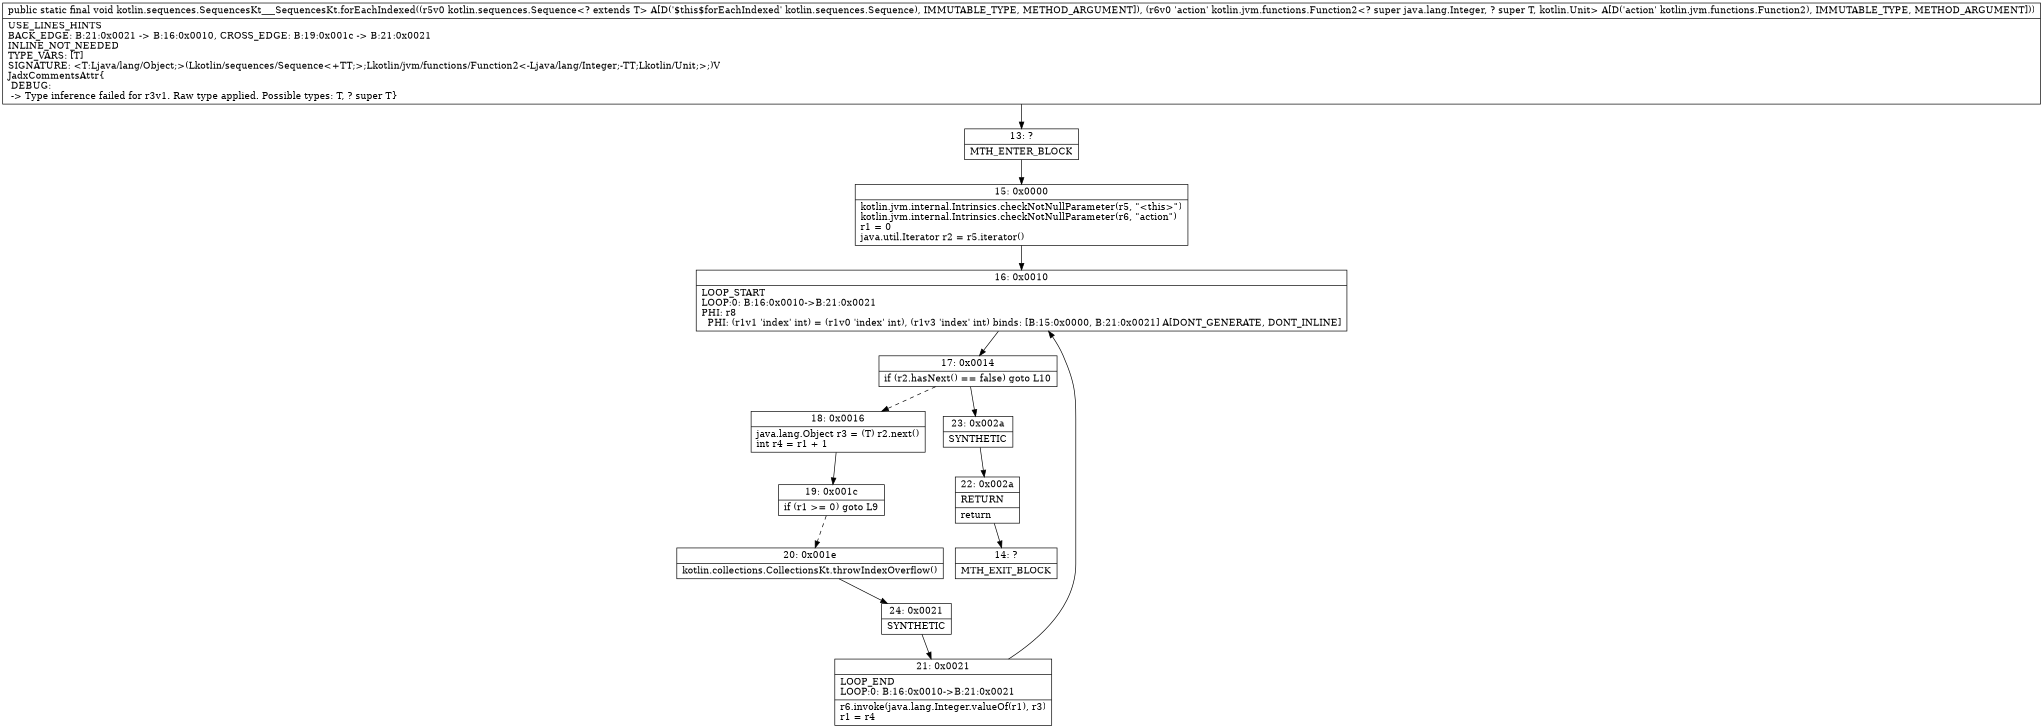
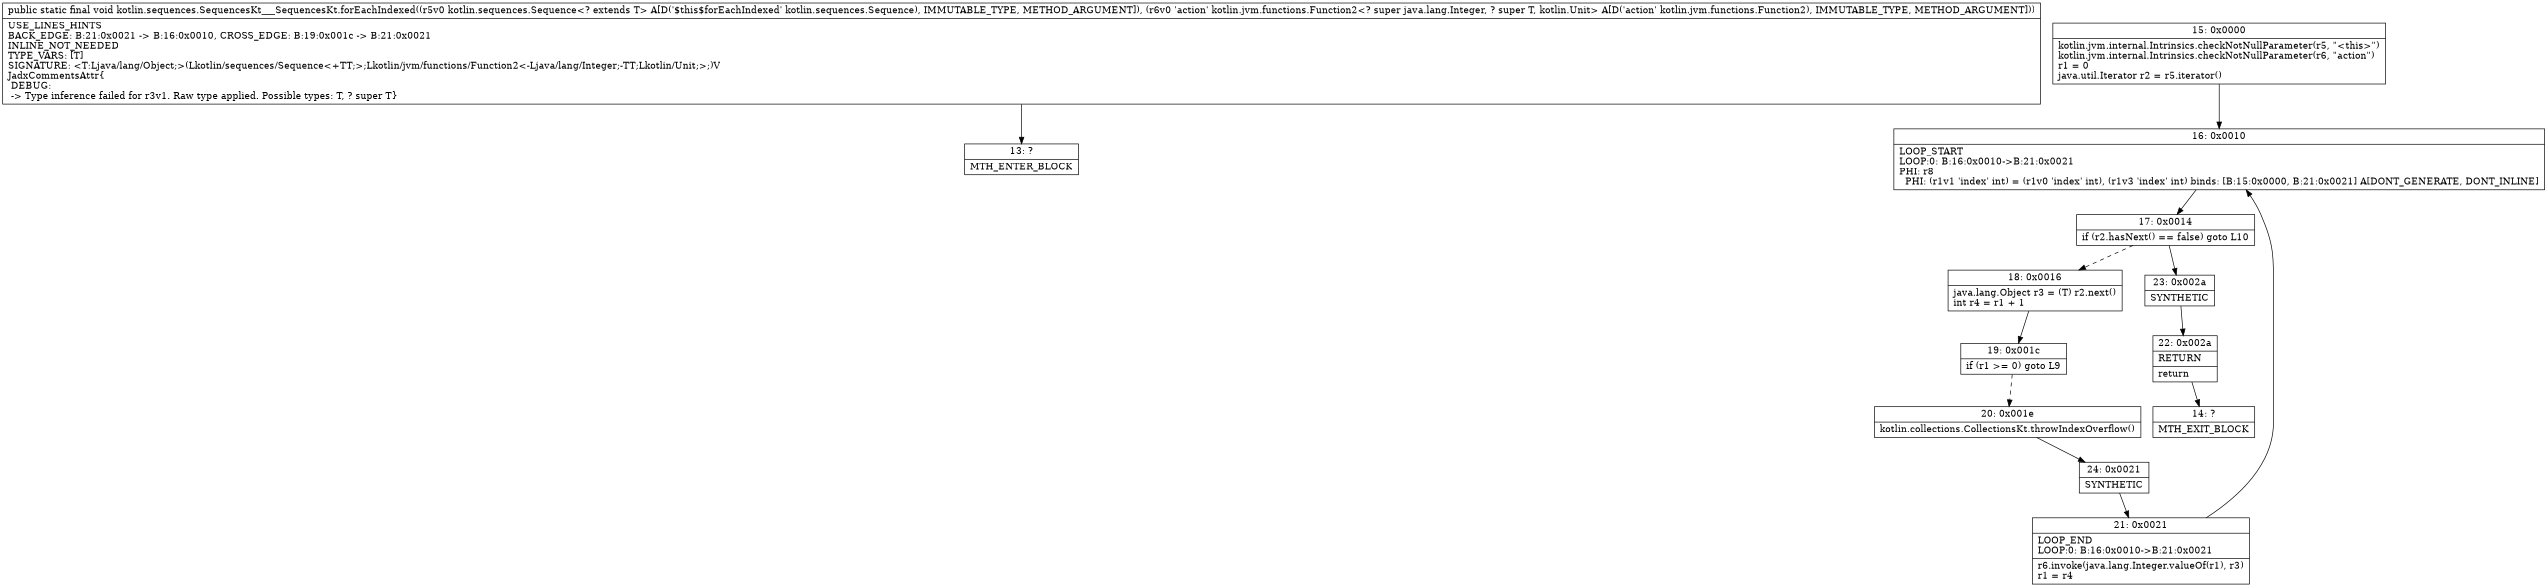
(1022, 169) -> none
